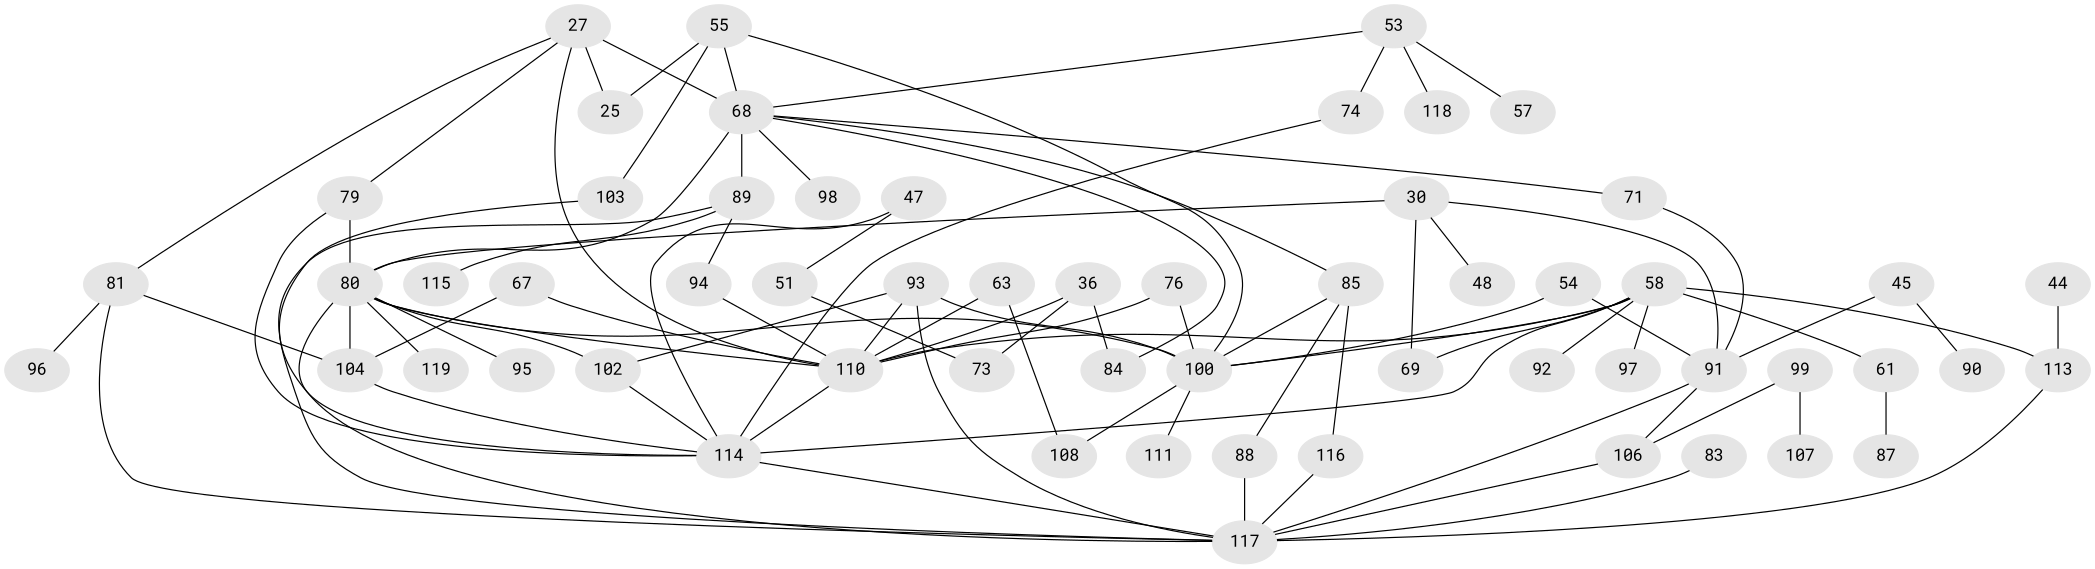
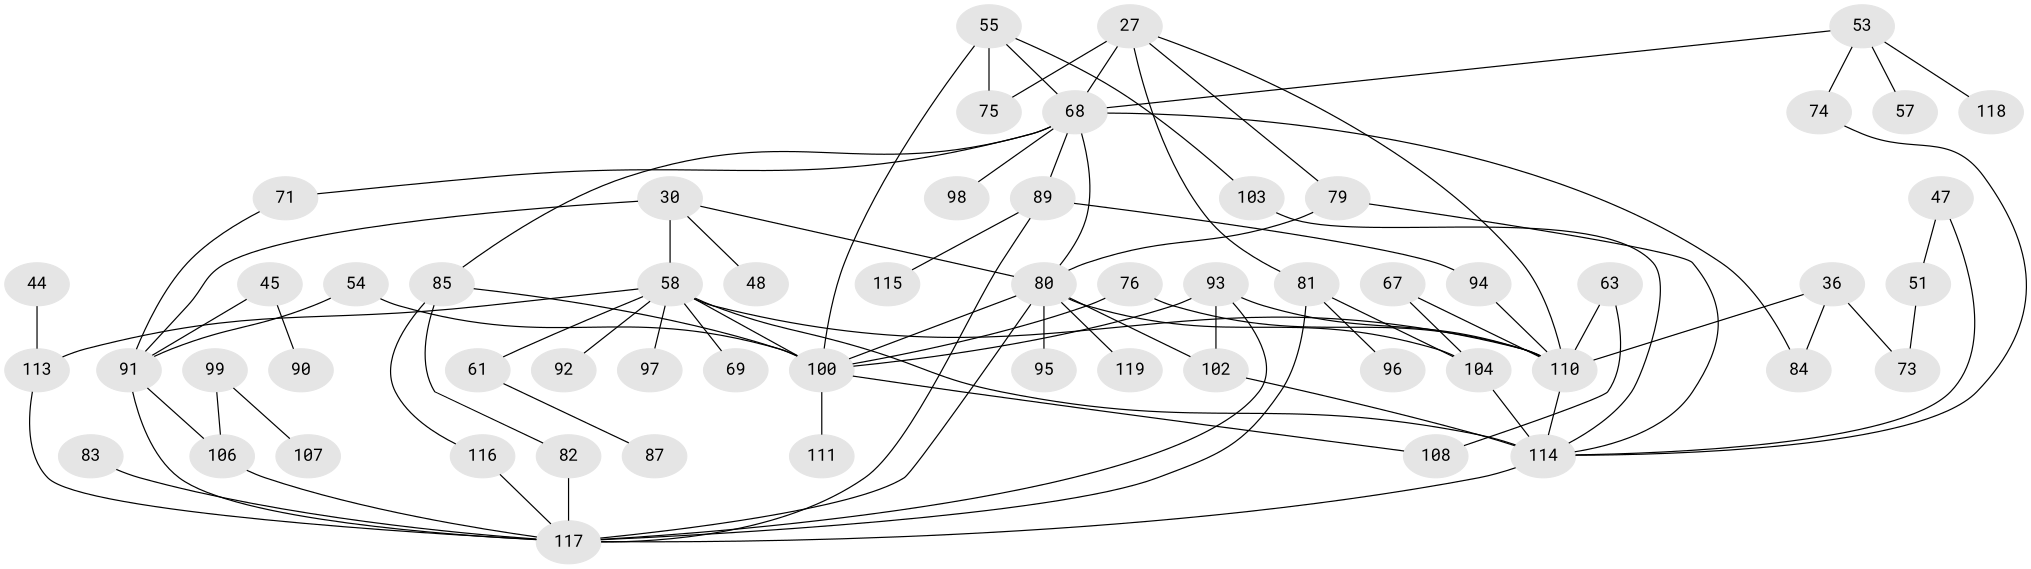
(610, 112) -> (989, 112)
(1414, 284) -> (670, 241)
(617, 343) -> none
(1245, 456) -> (569, 456)
